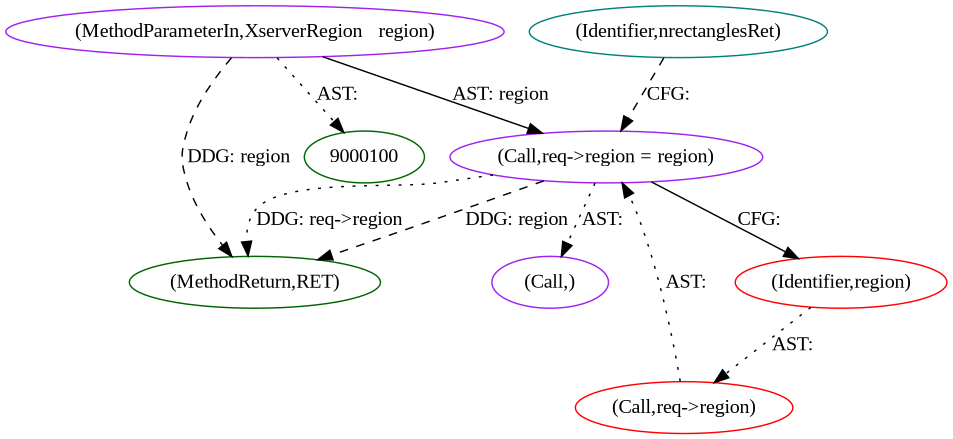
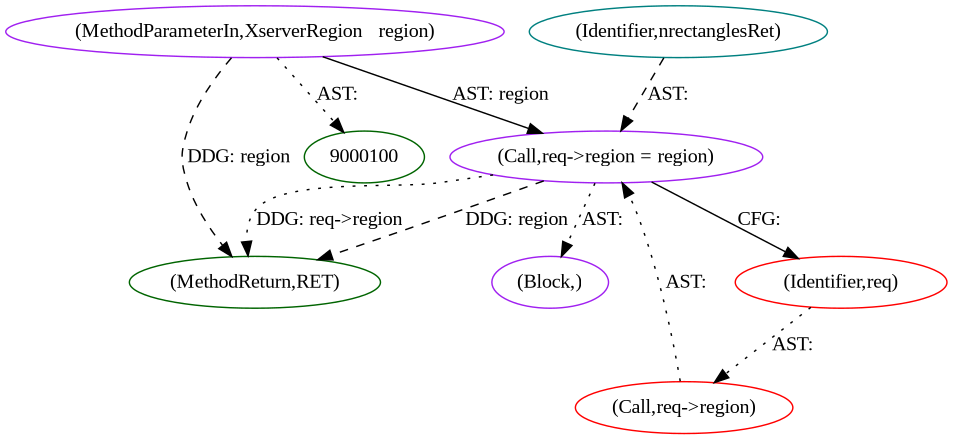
(671, 94) -> (671, 94)
(550, 282) -> (550, 282)
(841, 282) -> (841, 282)
